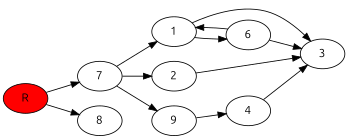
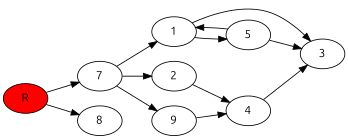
(248, 35) -> (248, 35)
(244, 66) -> (207, 92)
